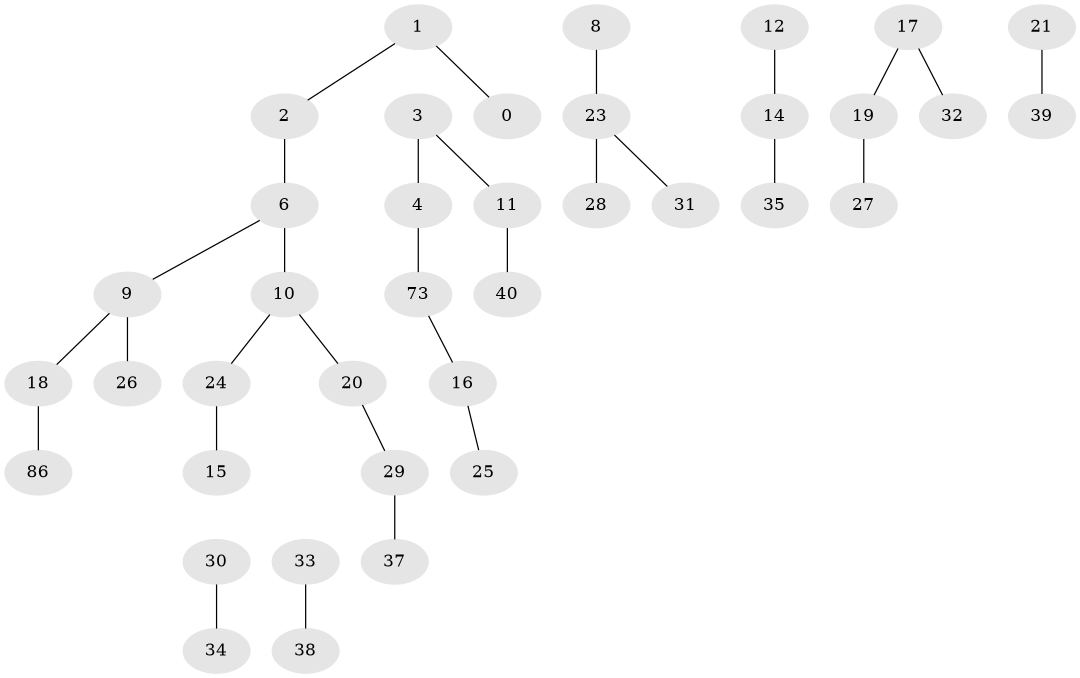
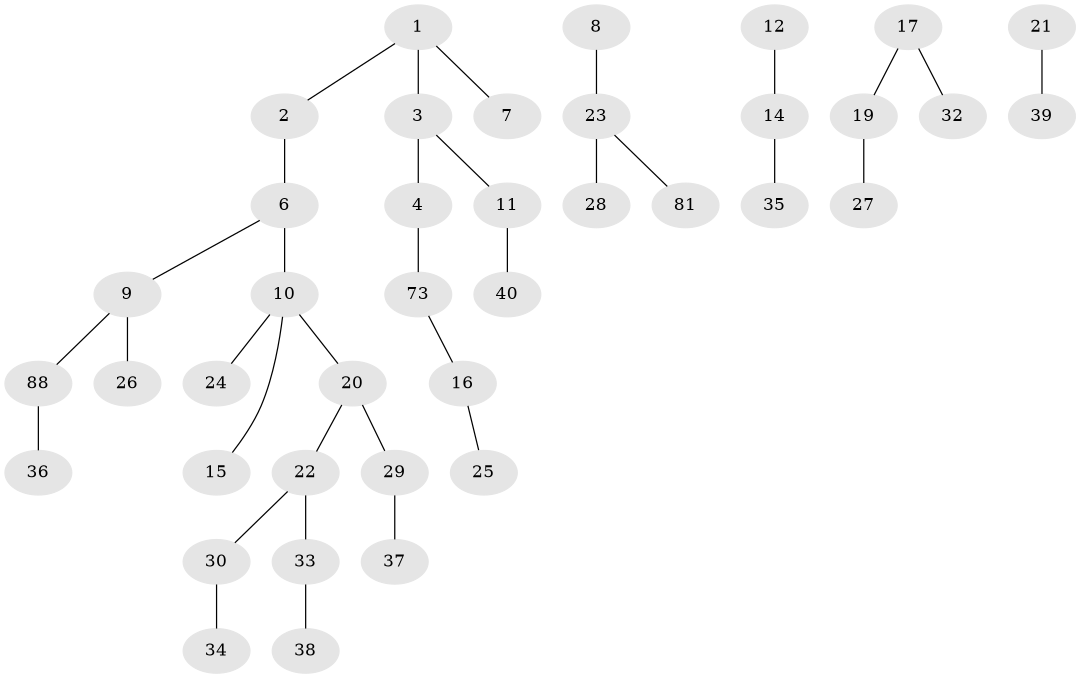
none -> (418, 72)
(507, 116) -> (507, 116)
(686, 205) -> (686, 205)
(38, 384) -> (38, 384)
(217, 428) -> (267, 389)
(38, 473) -> (38, 473)
none -> (306, 473)
